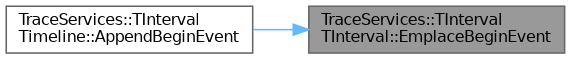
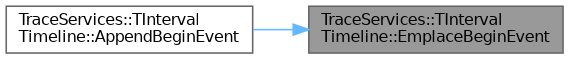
(437, 30) -> (436, 30)
